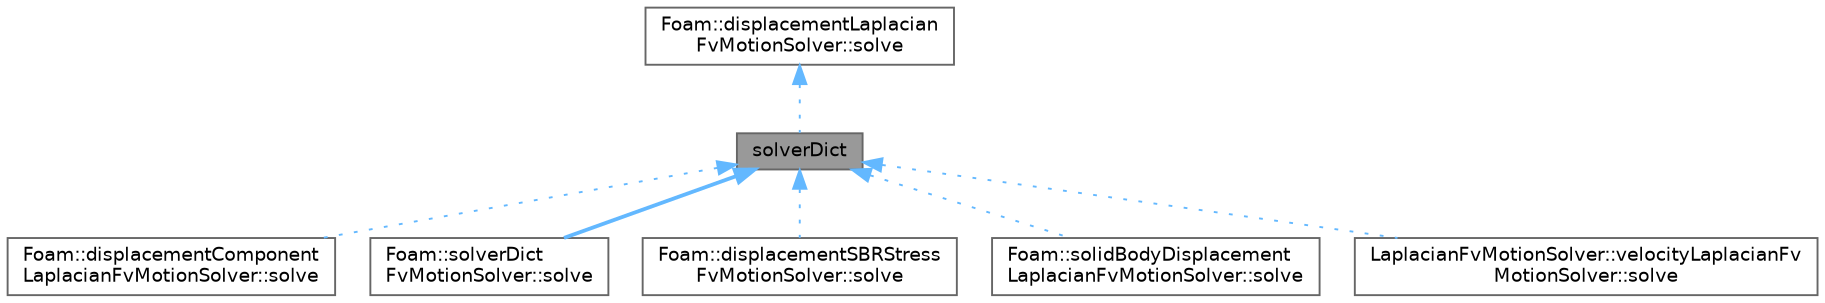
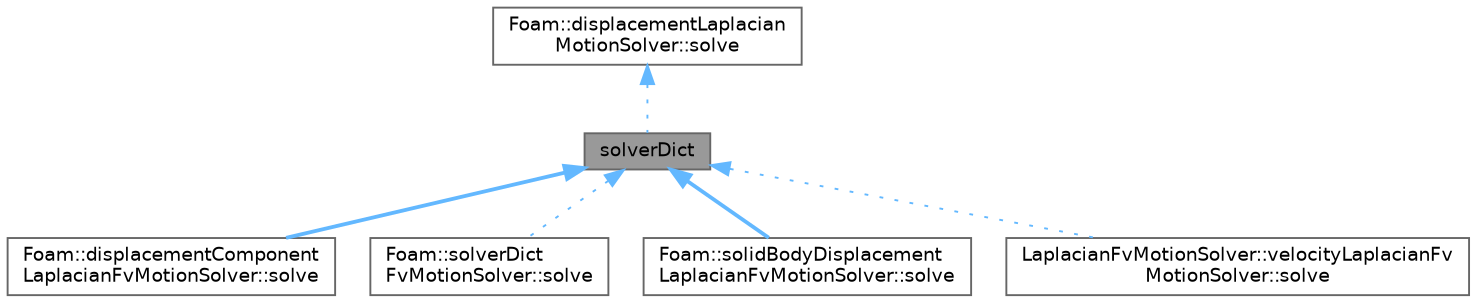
(800, 36) -> (647, 36)
(520, 203) -> (426, 205)
(650, 207) -> (568, 209)
(970, 207) -> (728, 209)
(800, 267) -> none
